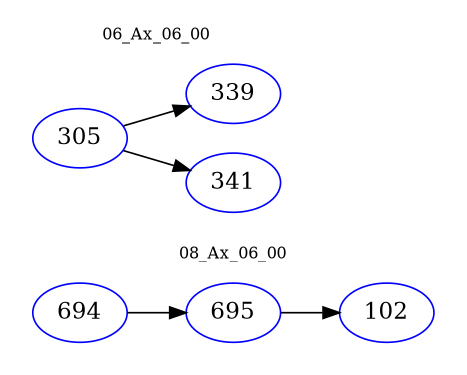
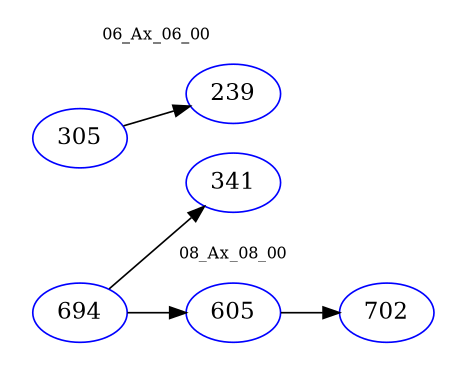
(233, 94) -> (233, 94)
(149, 158) -> (150, 253)
(233, 254) -> (233, 254)
(233, 313) -> (233, 313)
(387, 313) -> (387, 313)
